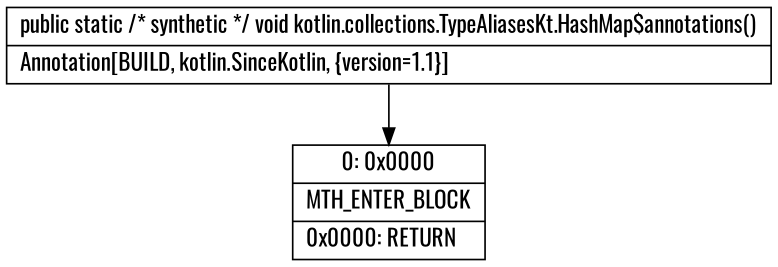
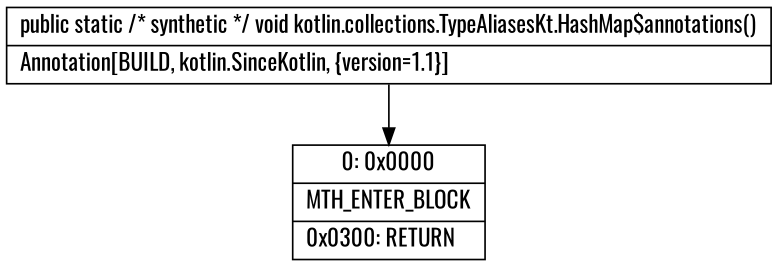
(389, 240) -> (389, 240)
